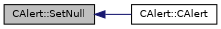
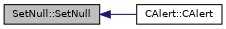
(49, 14) -> (52, 14)
